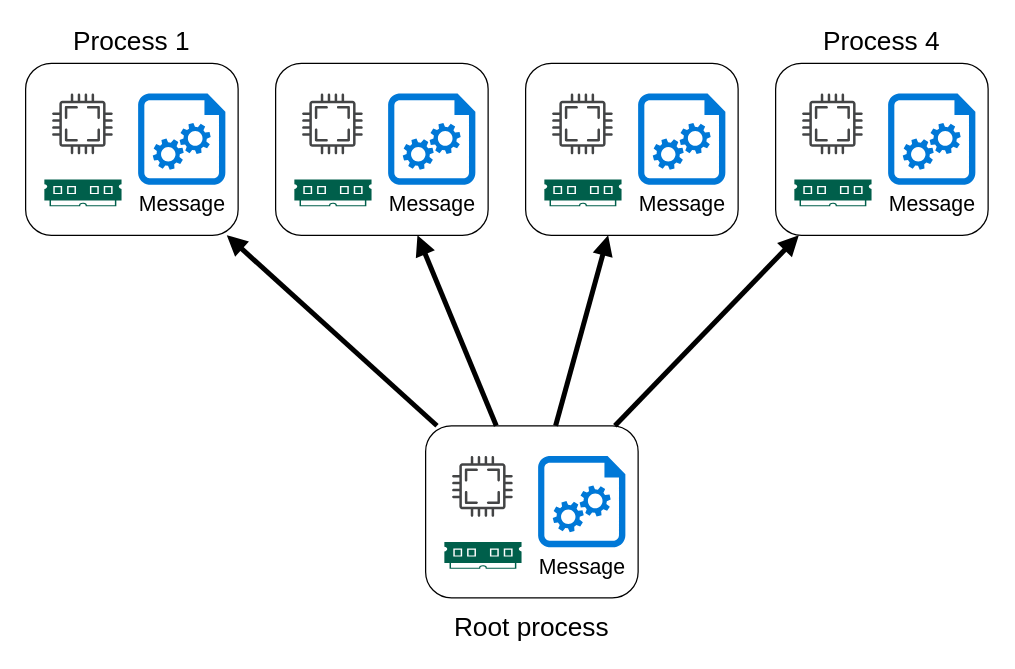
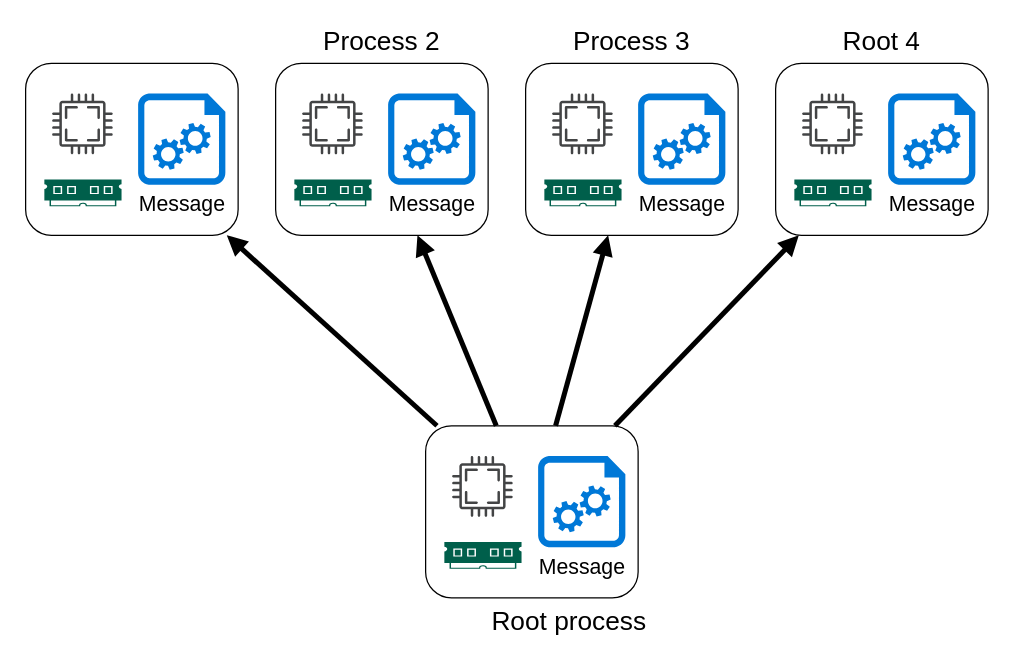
(132, 41) -> none
none -> (382, 41)
none -> (632, 41)
(882, 41) -> (882, 41)
(532, 627) -> (569, 620)
